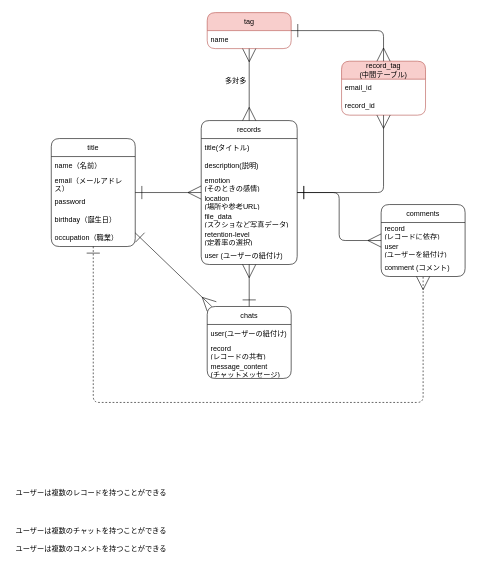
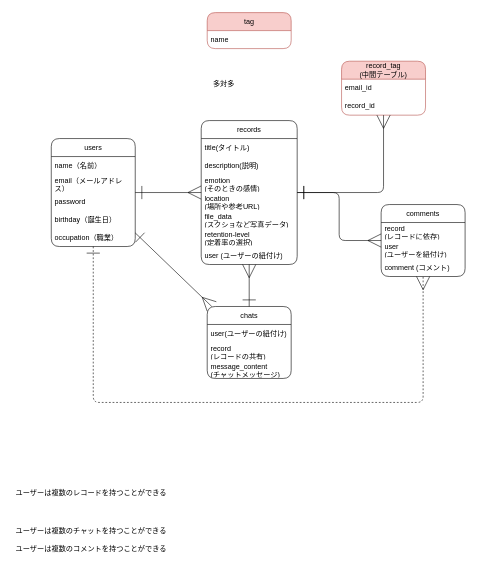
(353, 30) -> none
(239, 81) -> (227, 84)
(249, 85) -> none
(93, 147) -> (93, 147)
